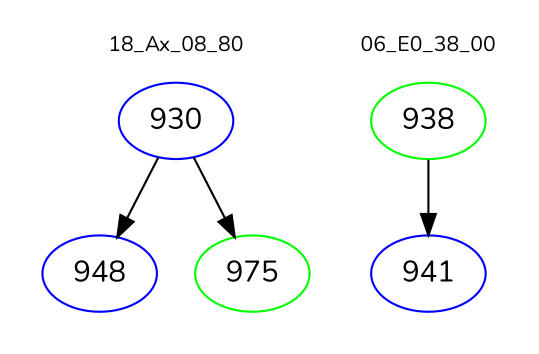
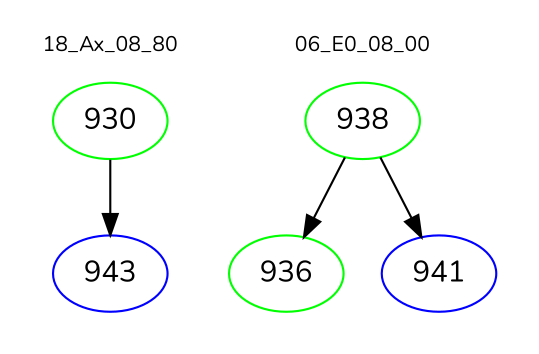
(428, 46) -> (363, 46)
(176, 121) -> (110, 121)
(100, 274) -> (110, 274)
(252, 274) -> none
none -> (286, 274)
